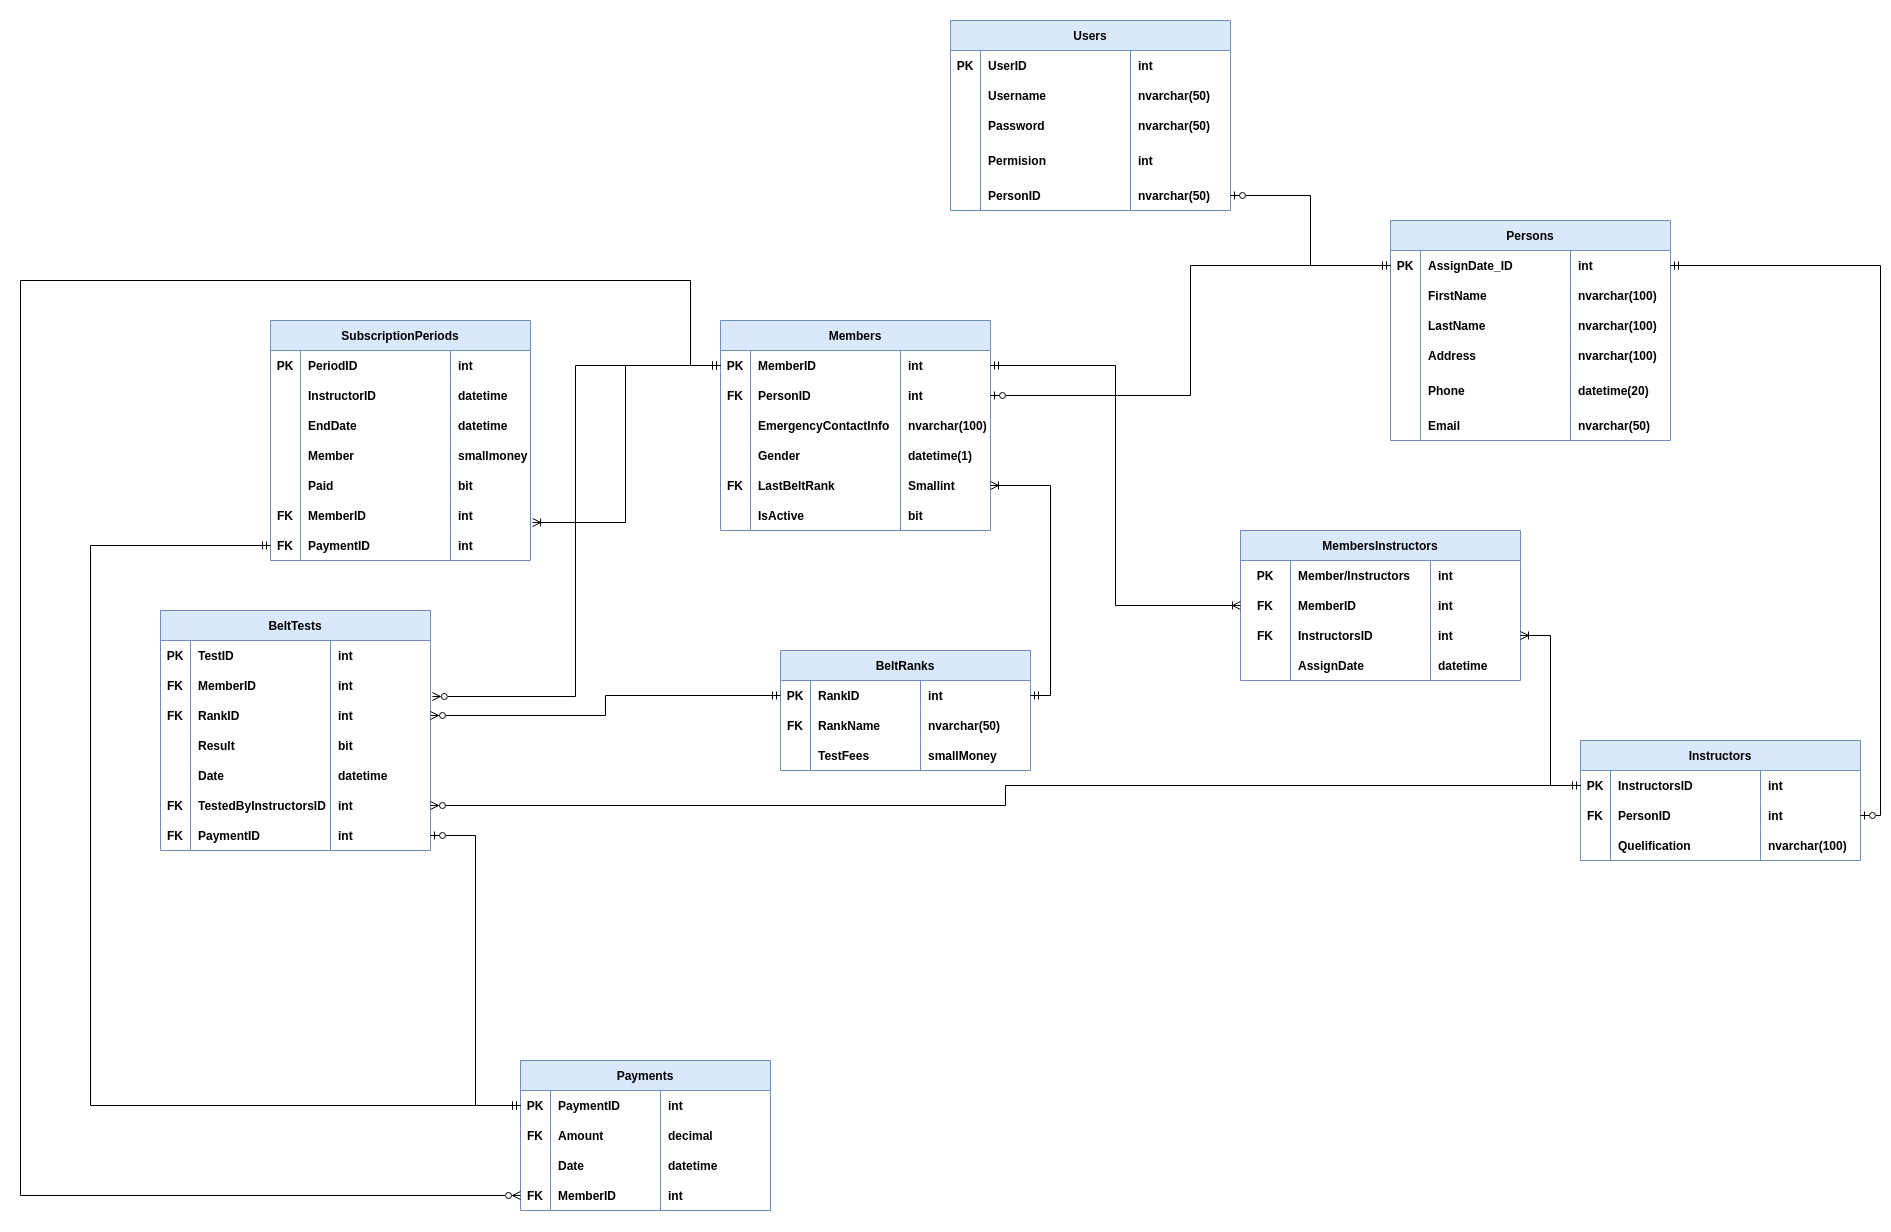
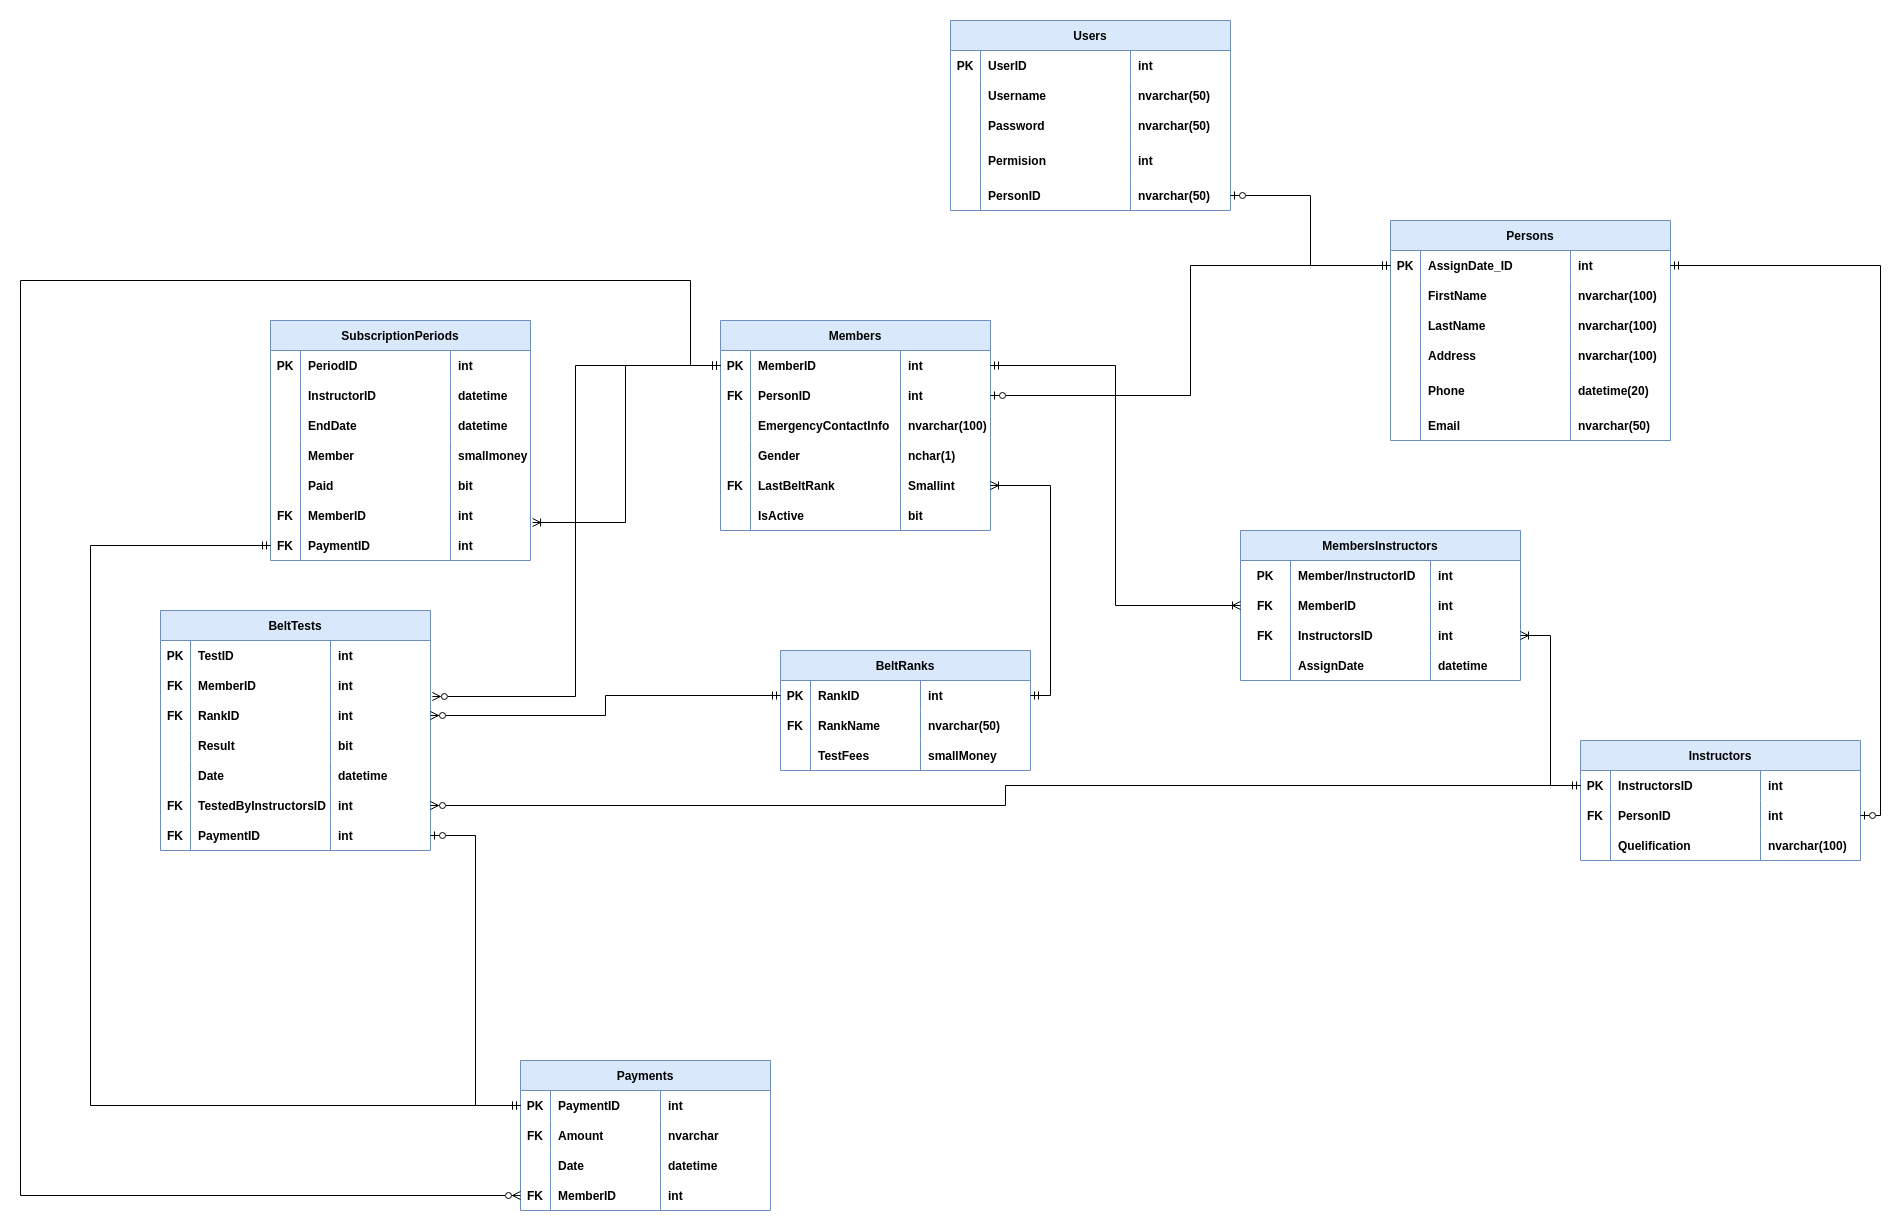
(943, 456) -> (935, 456)
(1358, 576) -> (1362, 576)
(688, 1136) -> (695, 1136)
